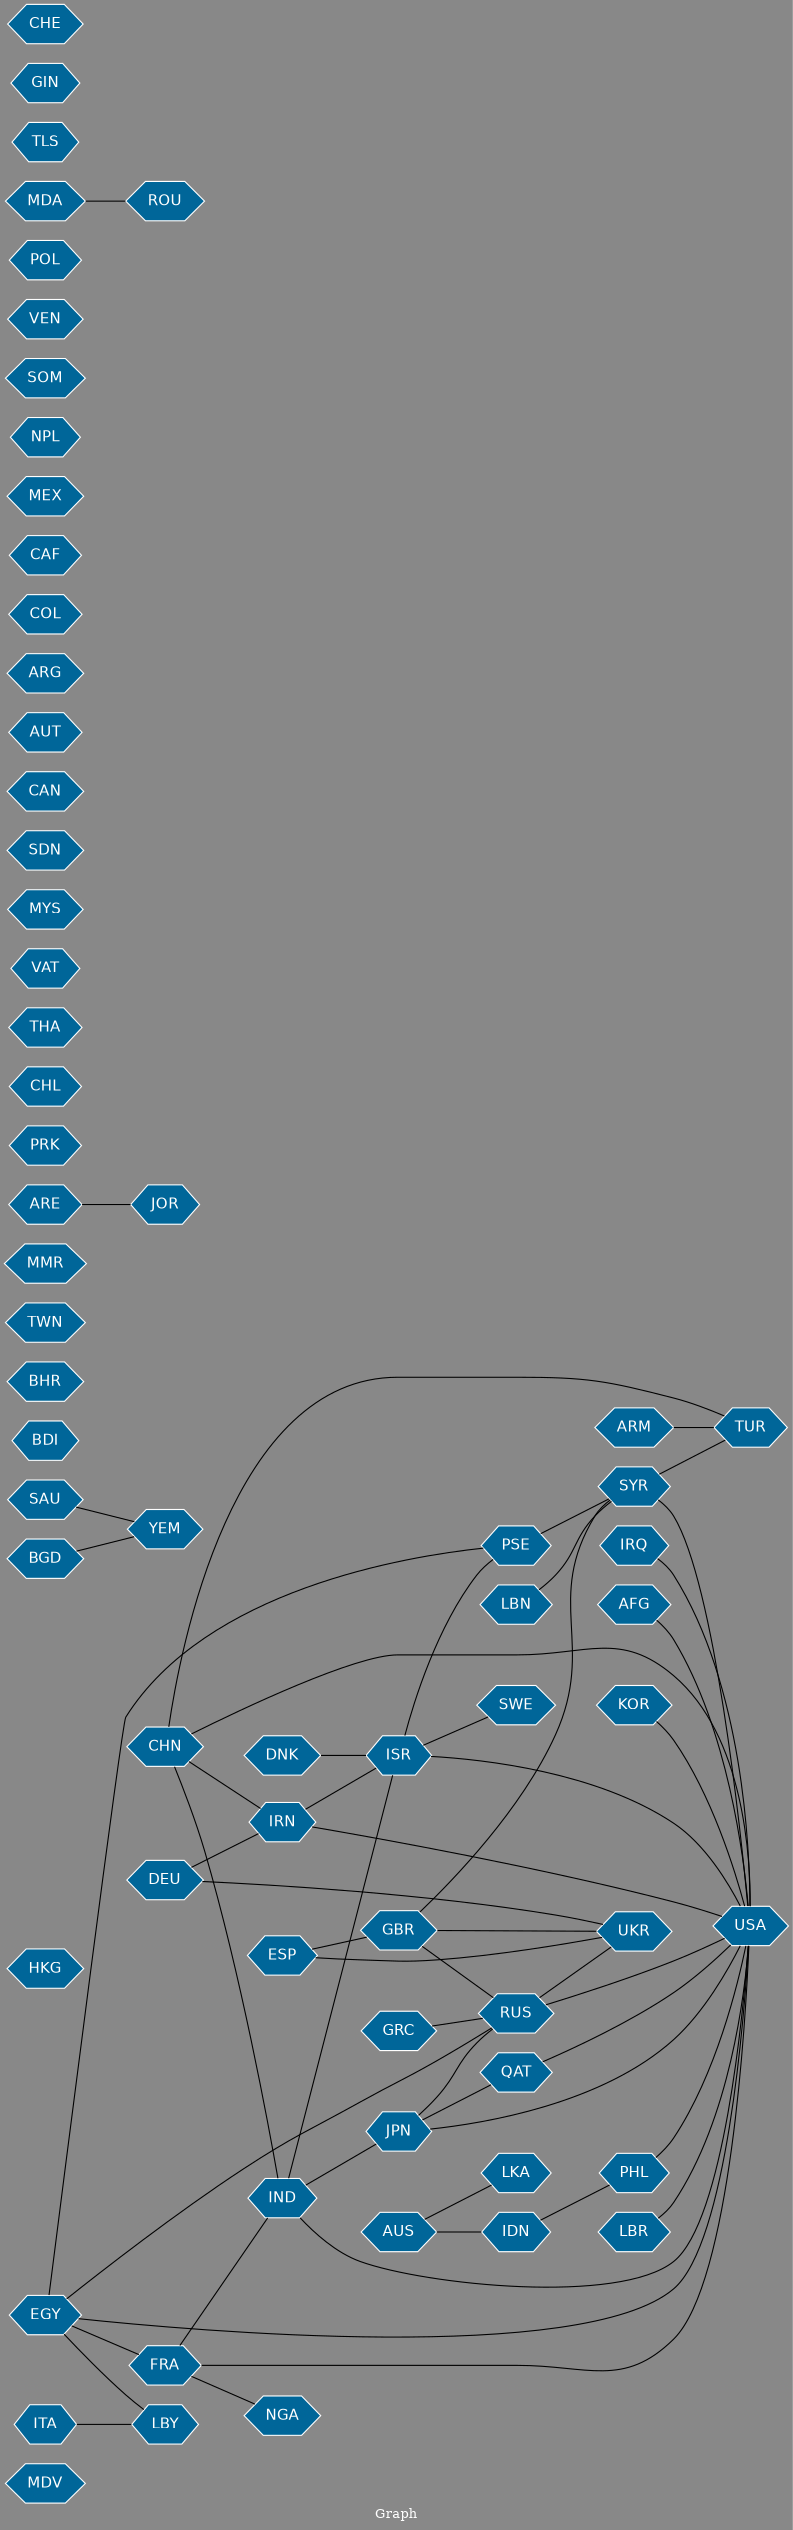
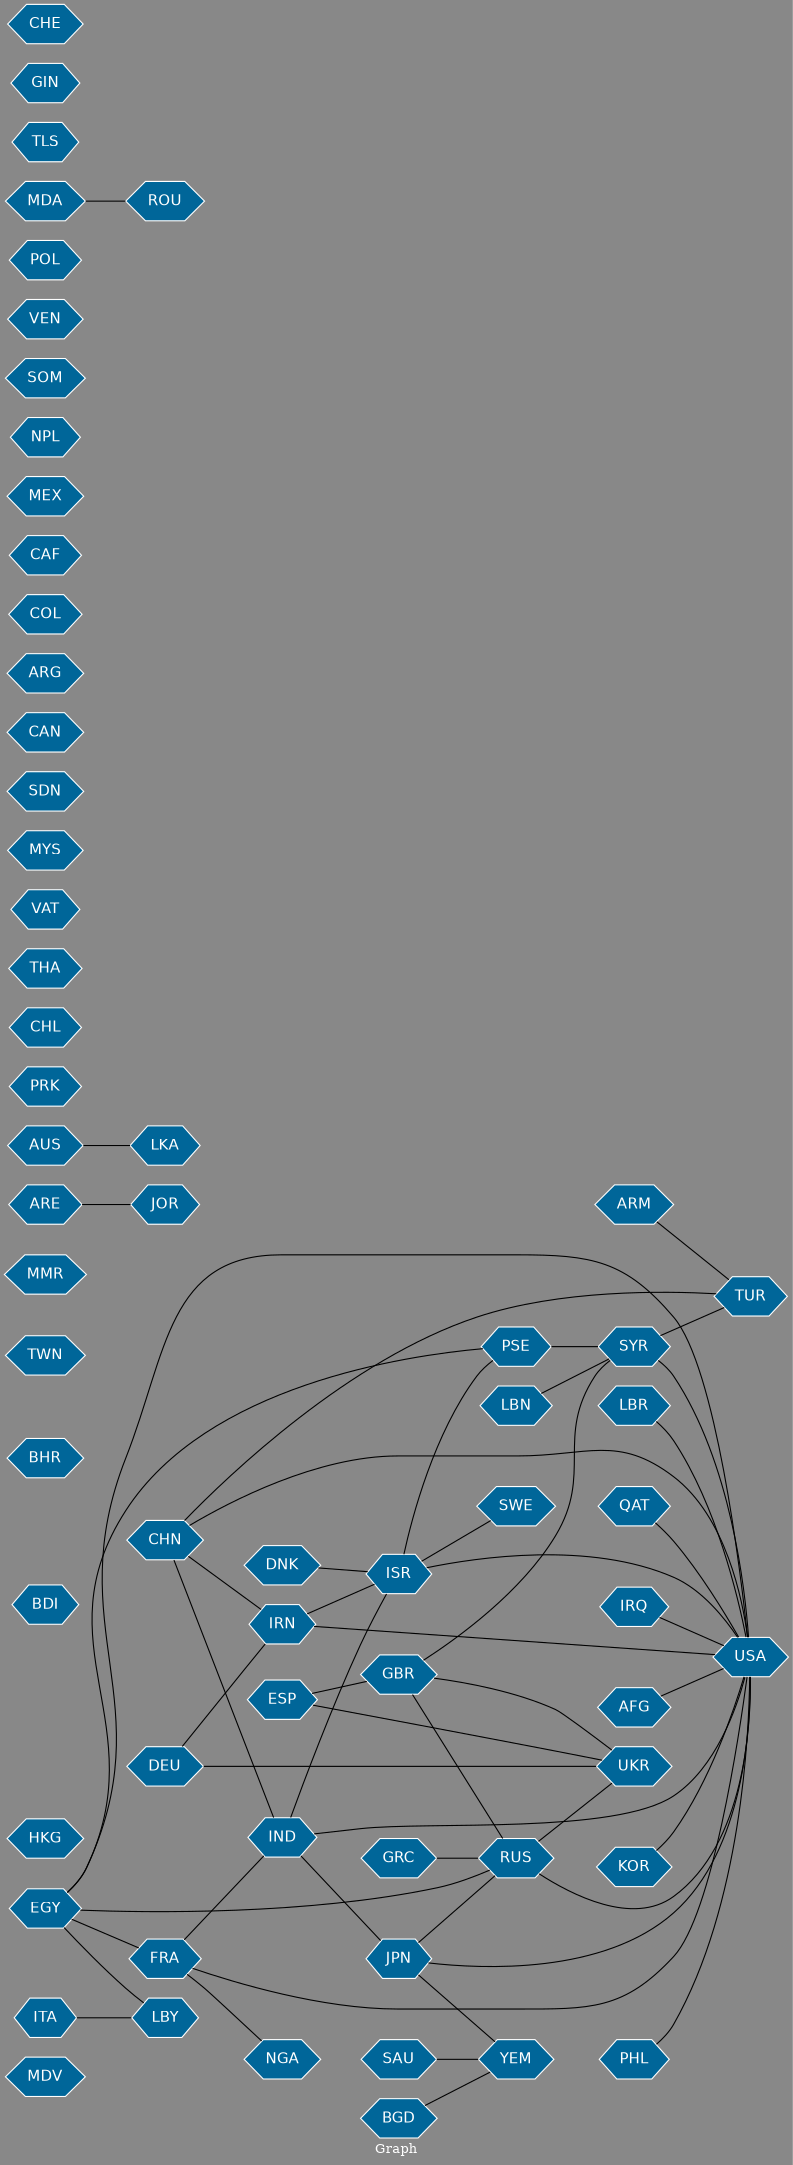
(45, 732) -> none
(457, 2102) -> (449, 2002)
(516, 2232) -> none
